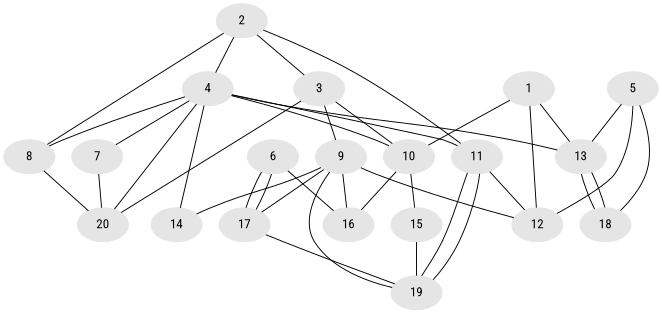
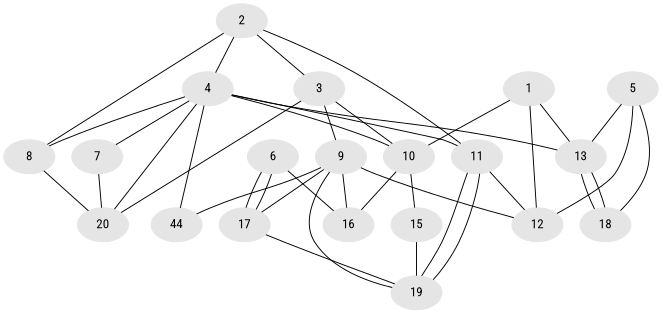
(177, 225) -> (177, 225)
